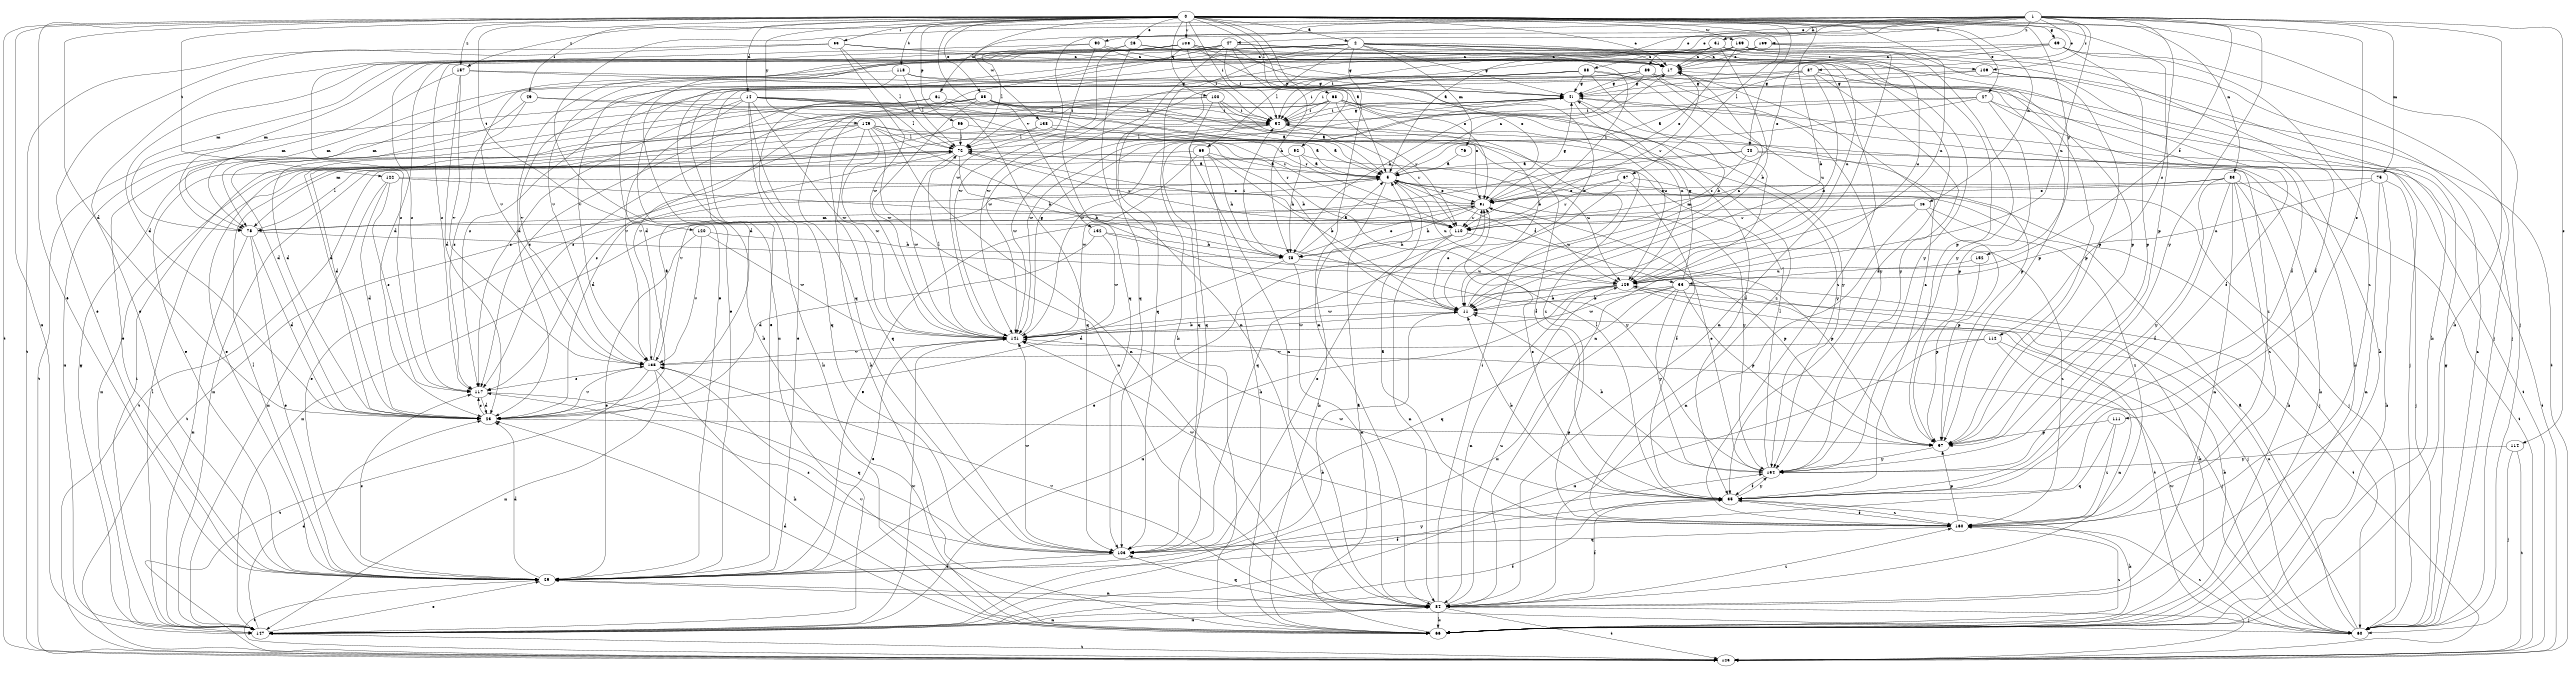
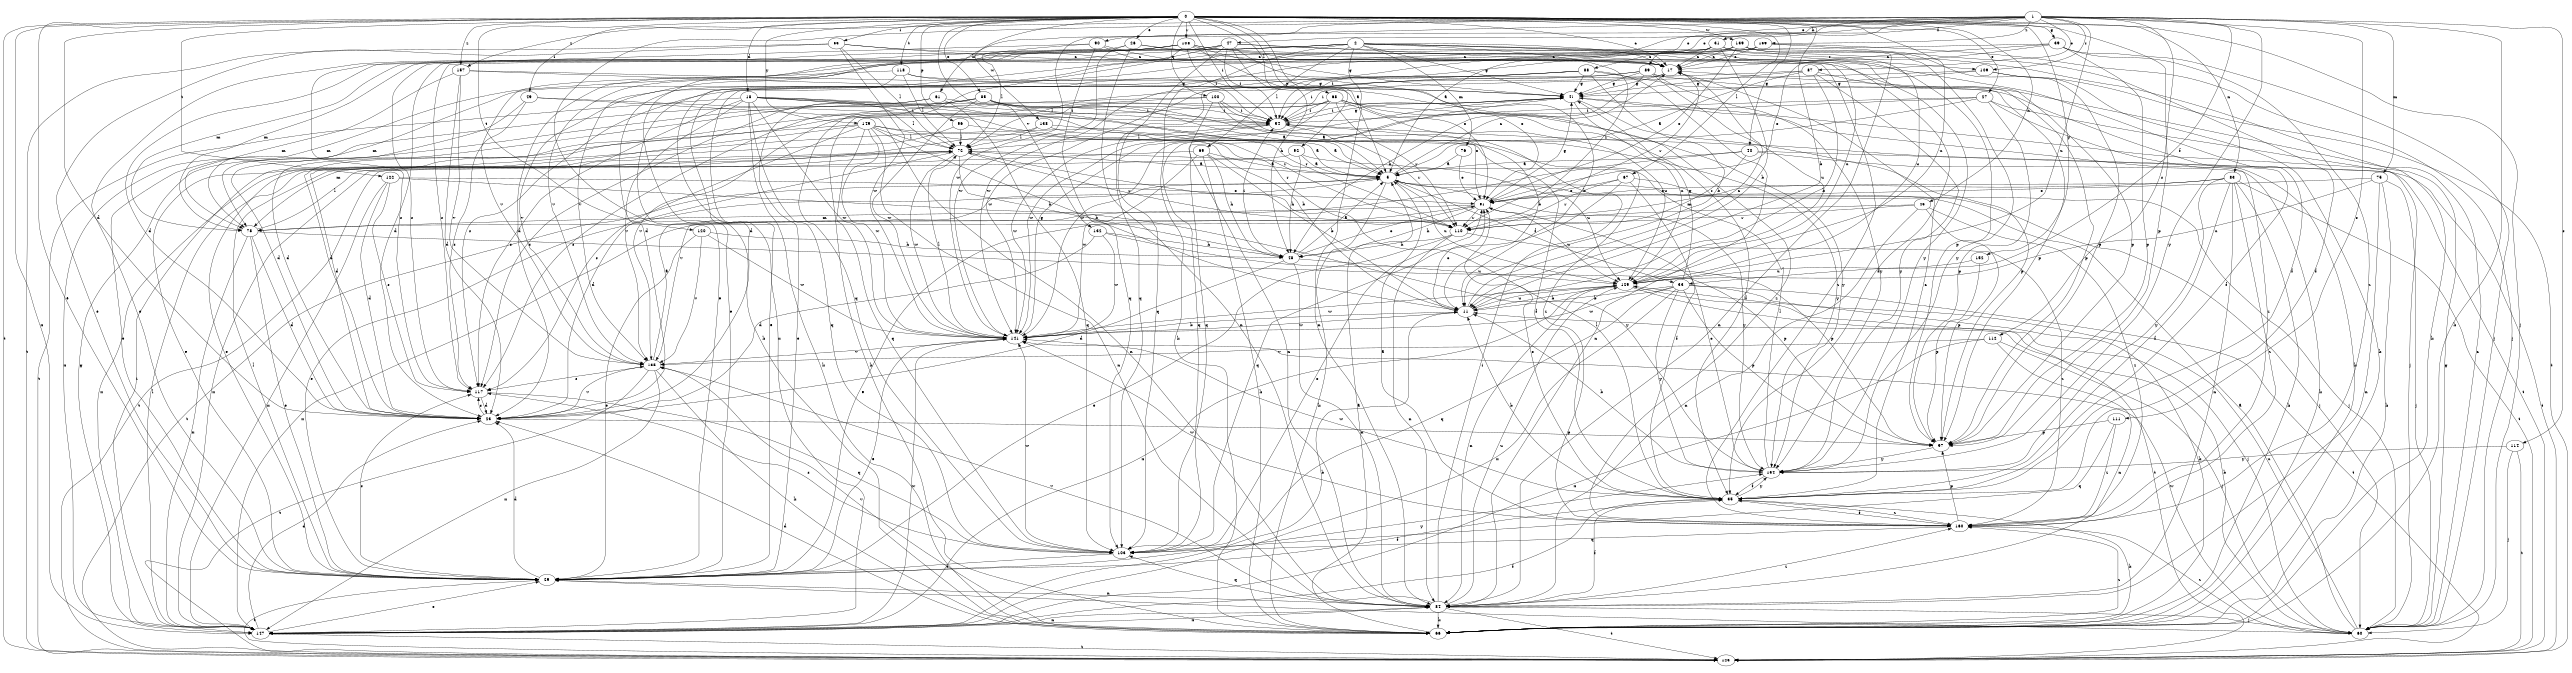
(1278, 27) -> none
(749, 97) -> (749, 97)
(1434, 191) -> (1460, 180)
none -> (1542, 293)
